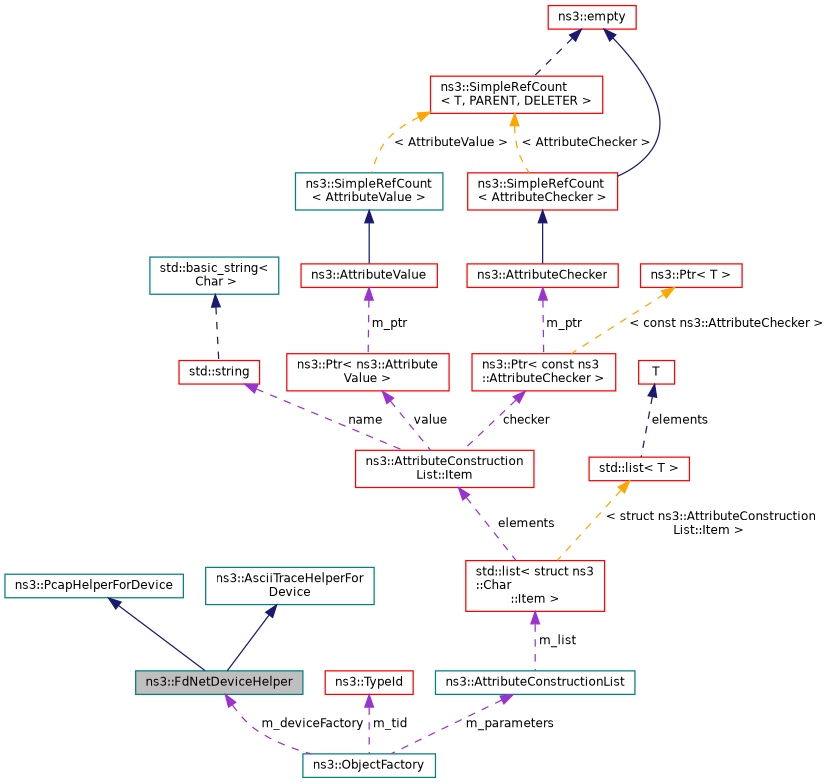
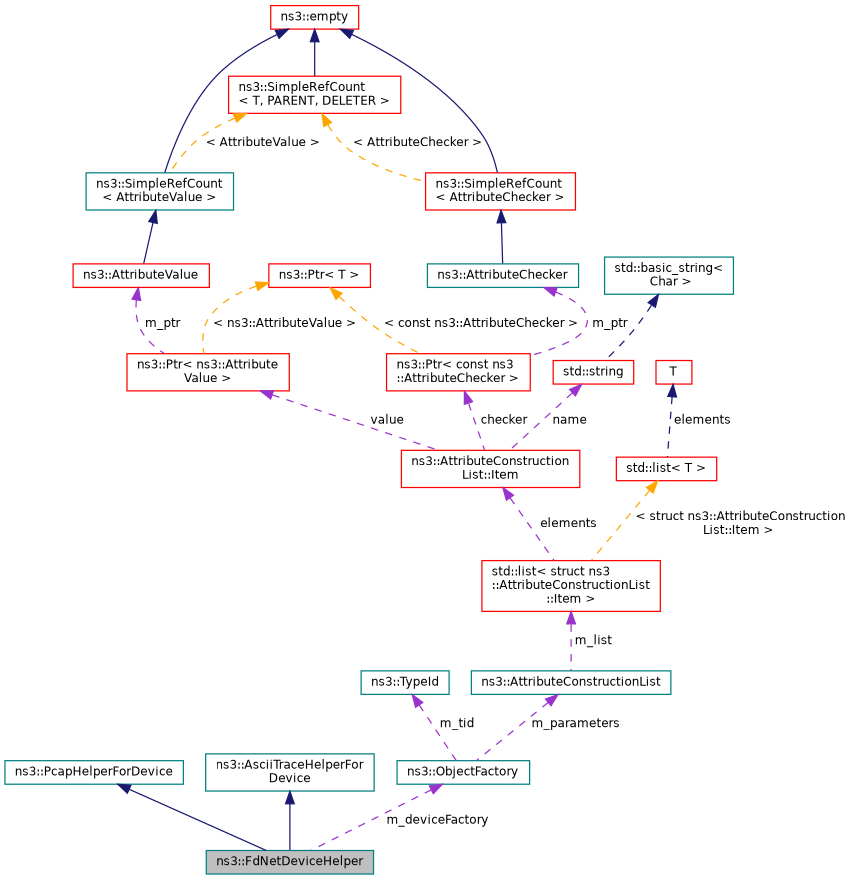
(553, 57) -> (315, 59)
none -> (205, 90)
(543, 276) -> (503, 276)
none -> (216, 310)
(535, 586) -> (571, 586)
(369, 683) -> (405, 683)
(267, 737) -> (371, 820)
